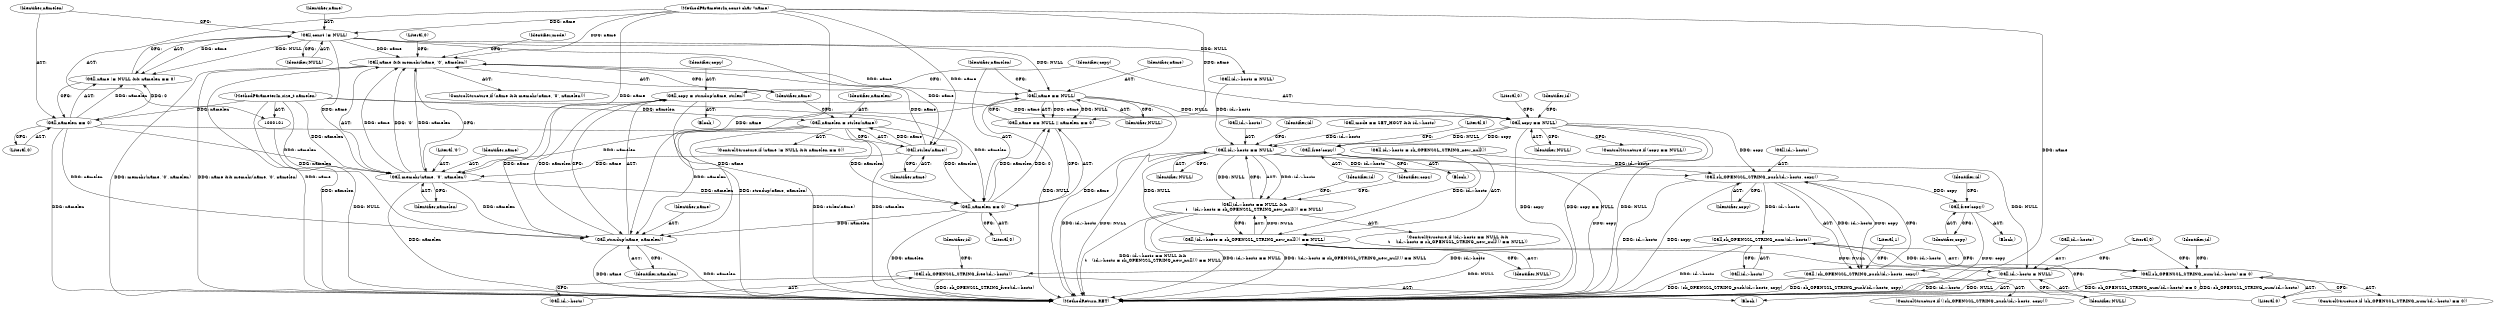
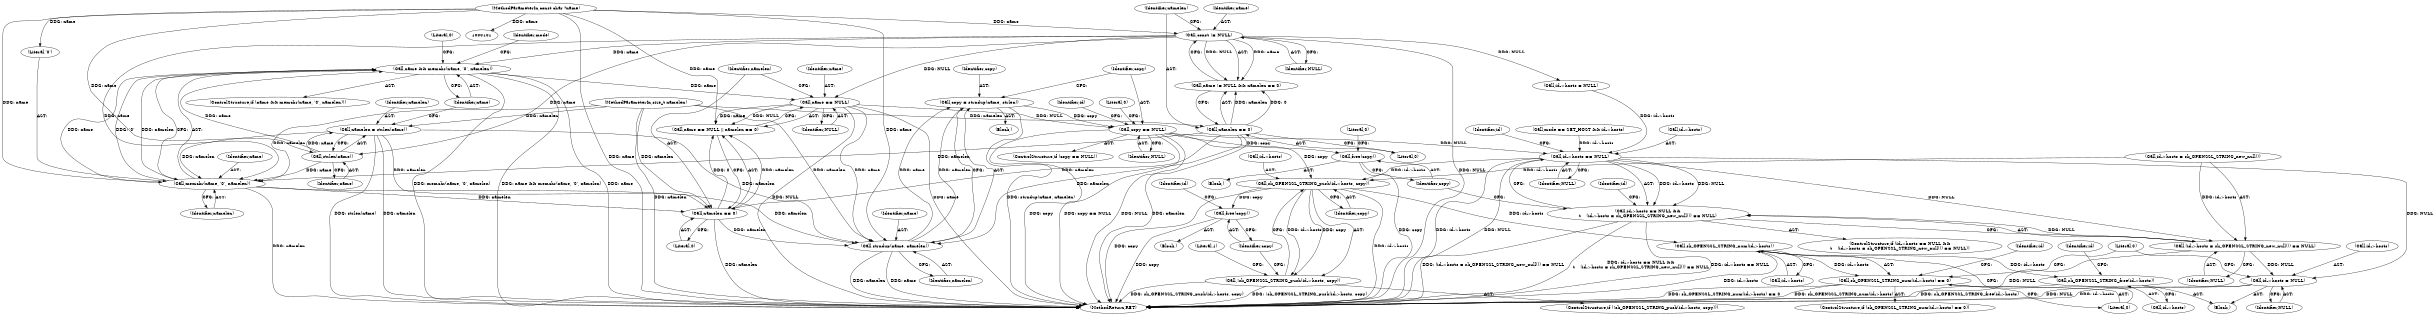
(557, 48) -> (250, 12)
(93, 63) -> (525, 22)
(275, 108) -> none
(1027, 110) -> (1085, 116)
(1602, 137) -> (1110, 143)
(781, 150) -> none
(547, 291) -> (1448, 198)
